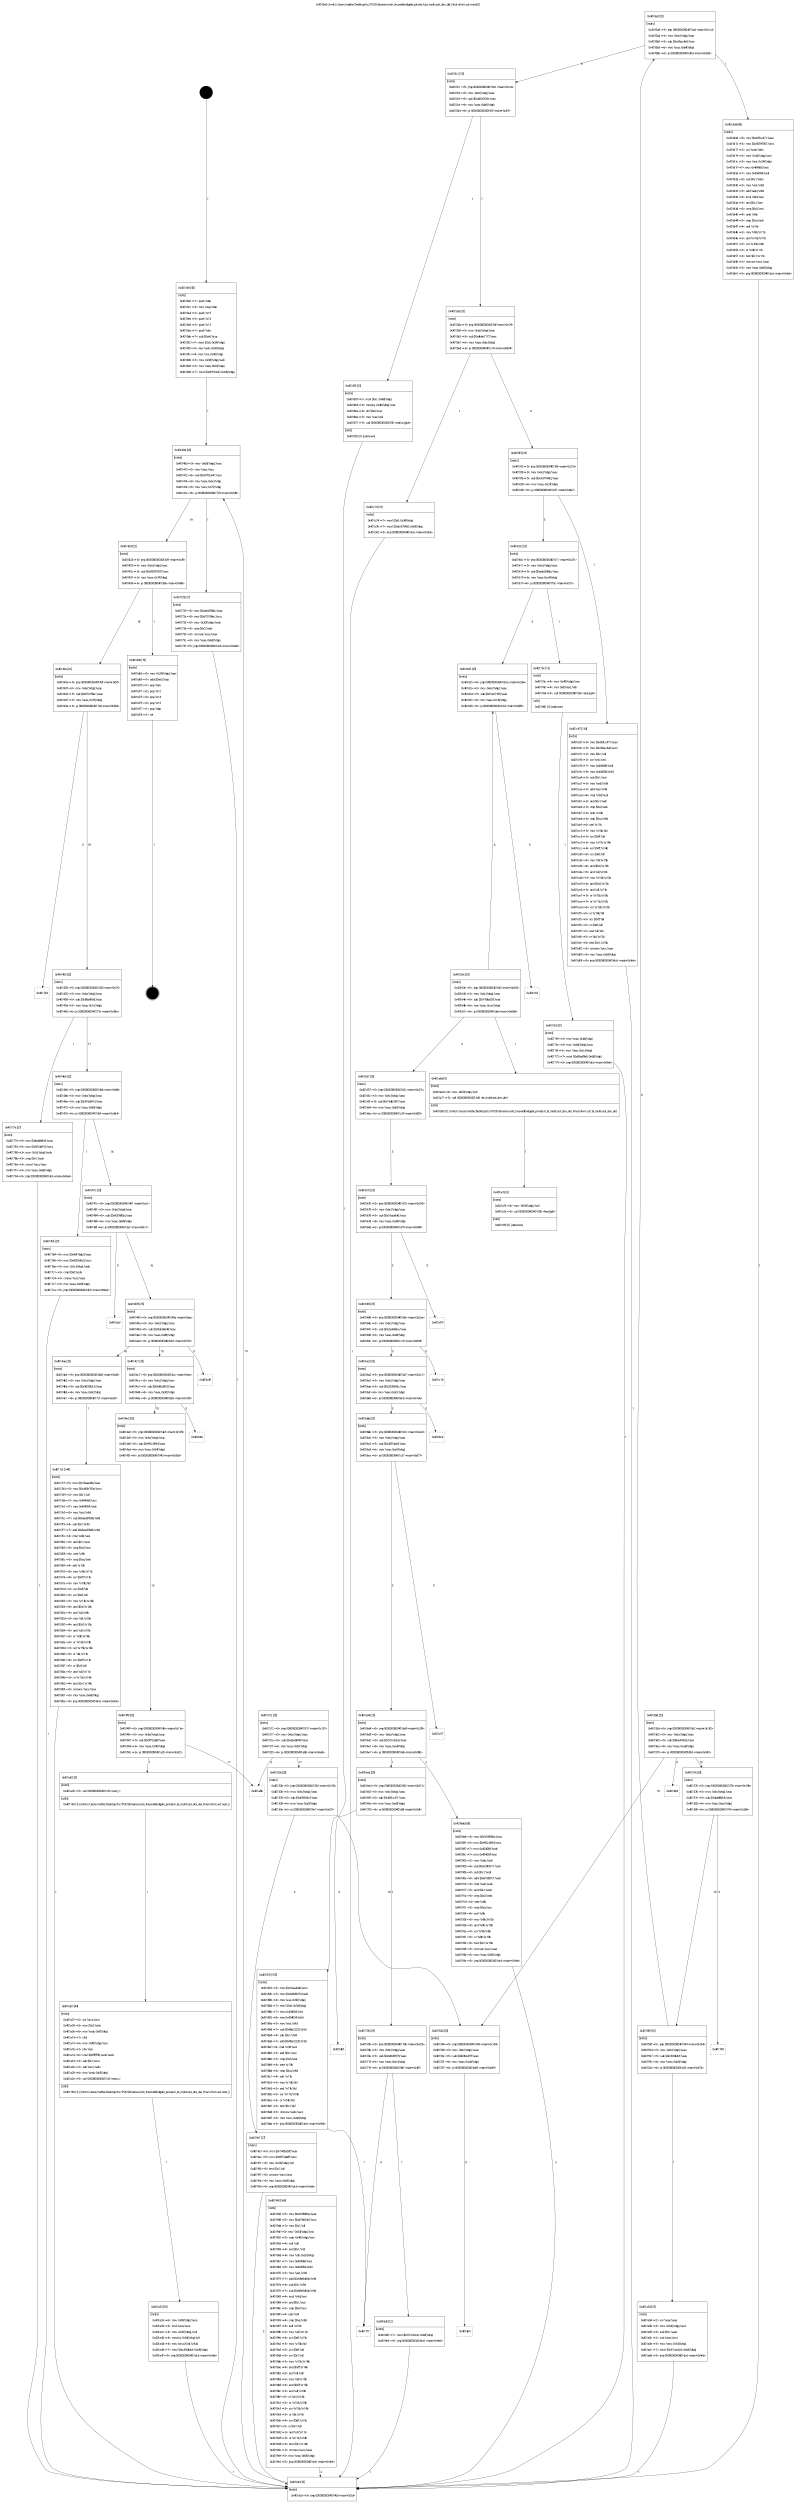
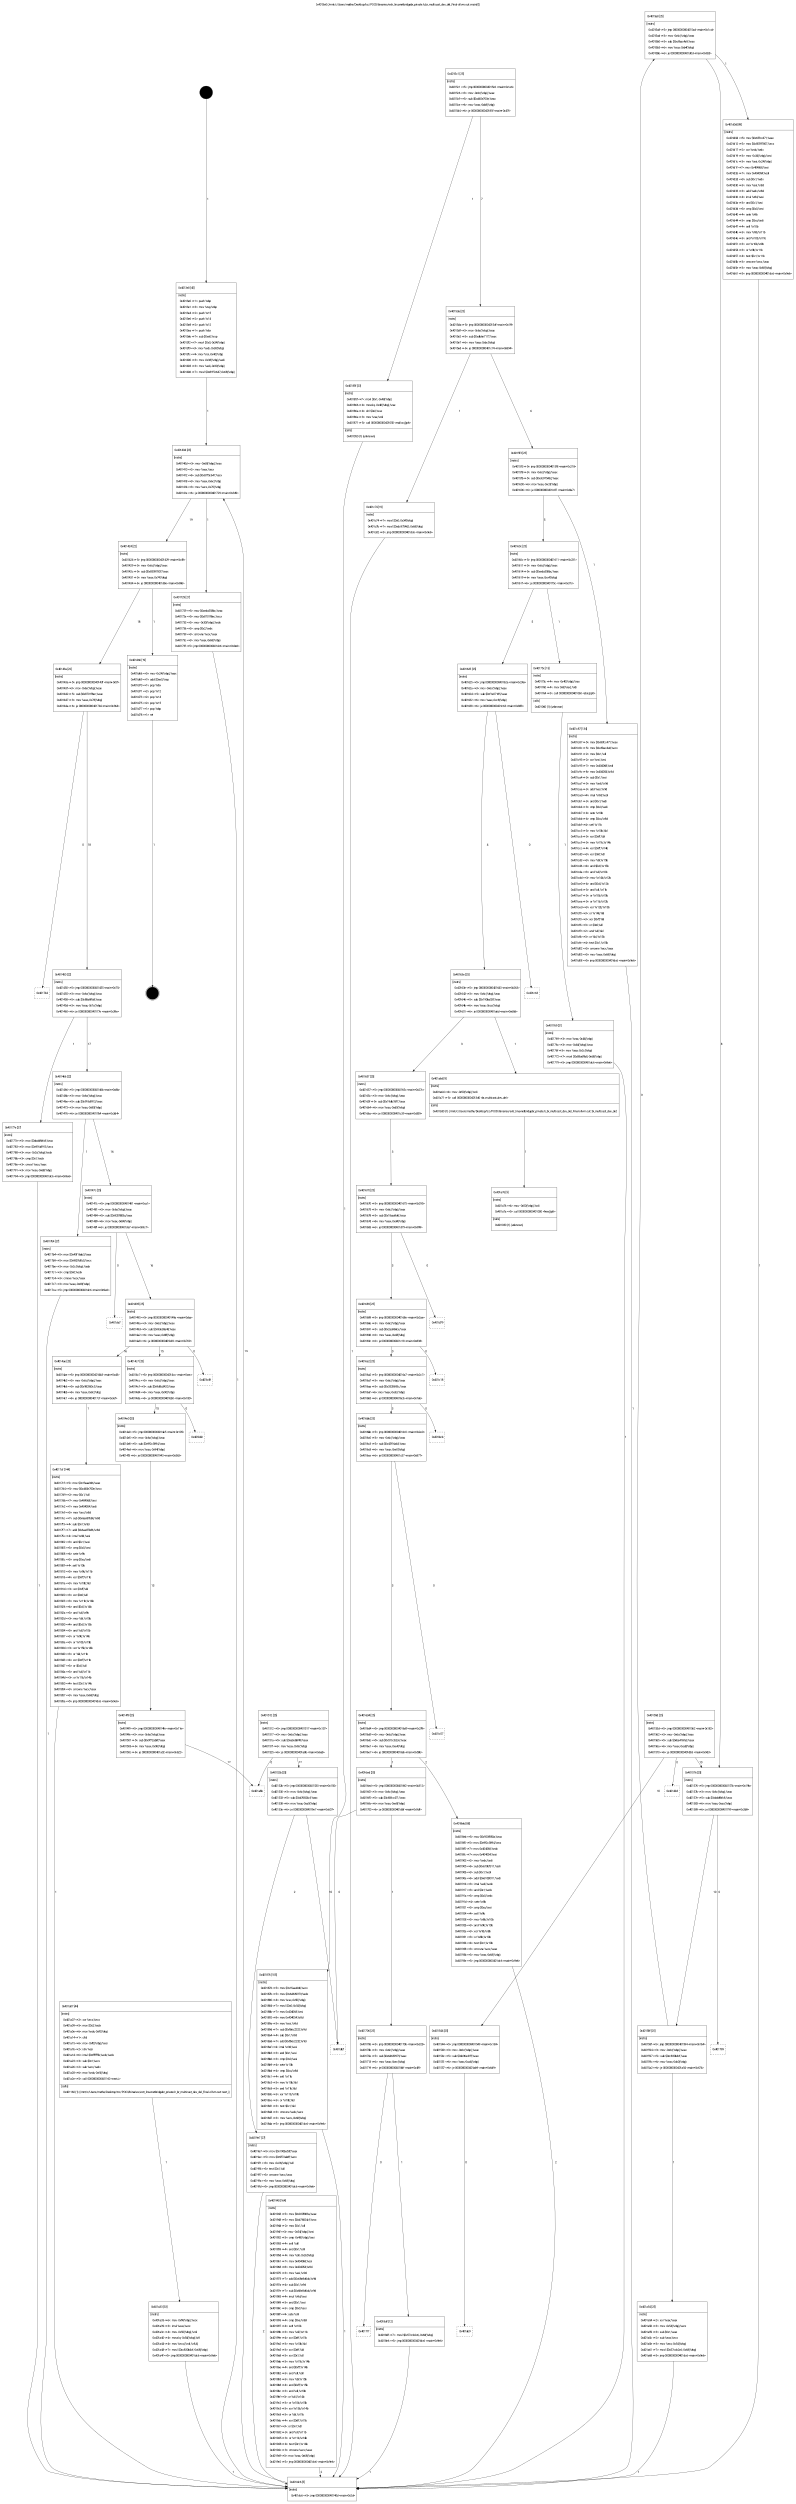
(581, 63) -> (720, 910)
(492, 841) -> (481, 839)
(145, 1791) -> none
(368, 1944) -> (323, 1928)
(365, 2217) -> (343, 2302)
